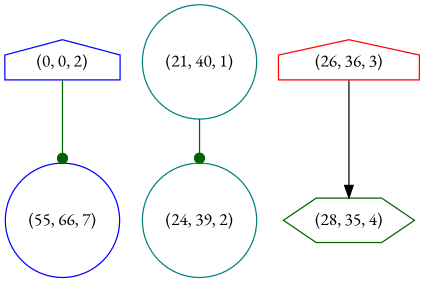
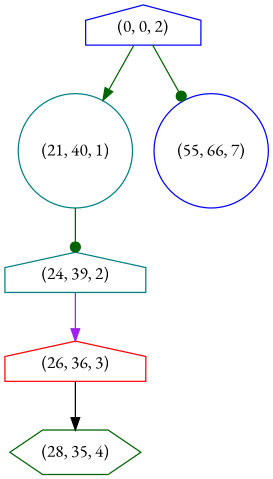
none -> (121, 67)
(200, 220) -> (75, 274)
none -> (75, 311)
